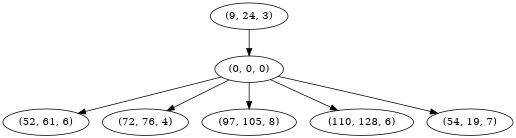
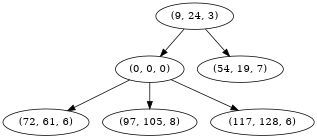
(354, 94) -> (215, 40)
(46, 122) -> (46, 122)
(145, 122) -> none
(362, 122) -> (262, 122)
